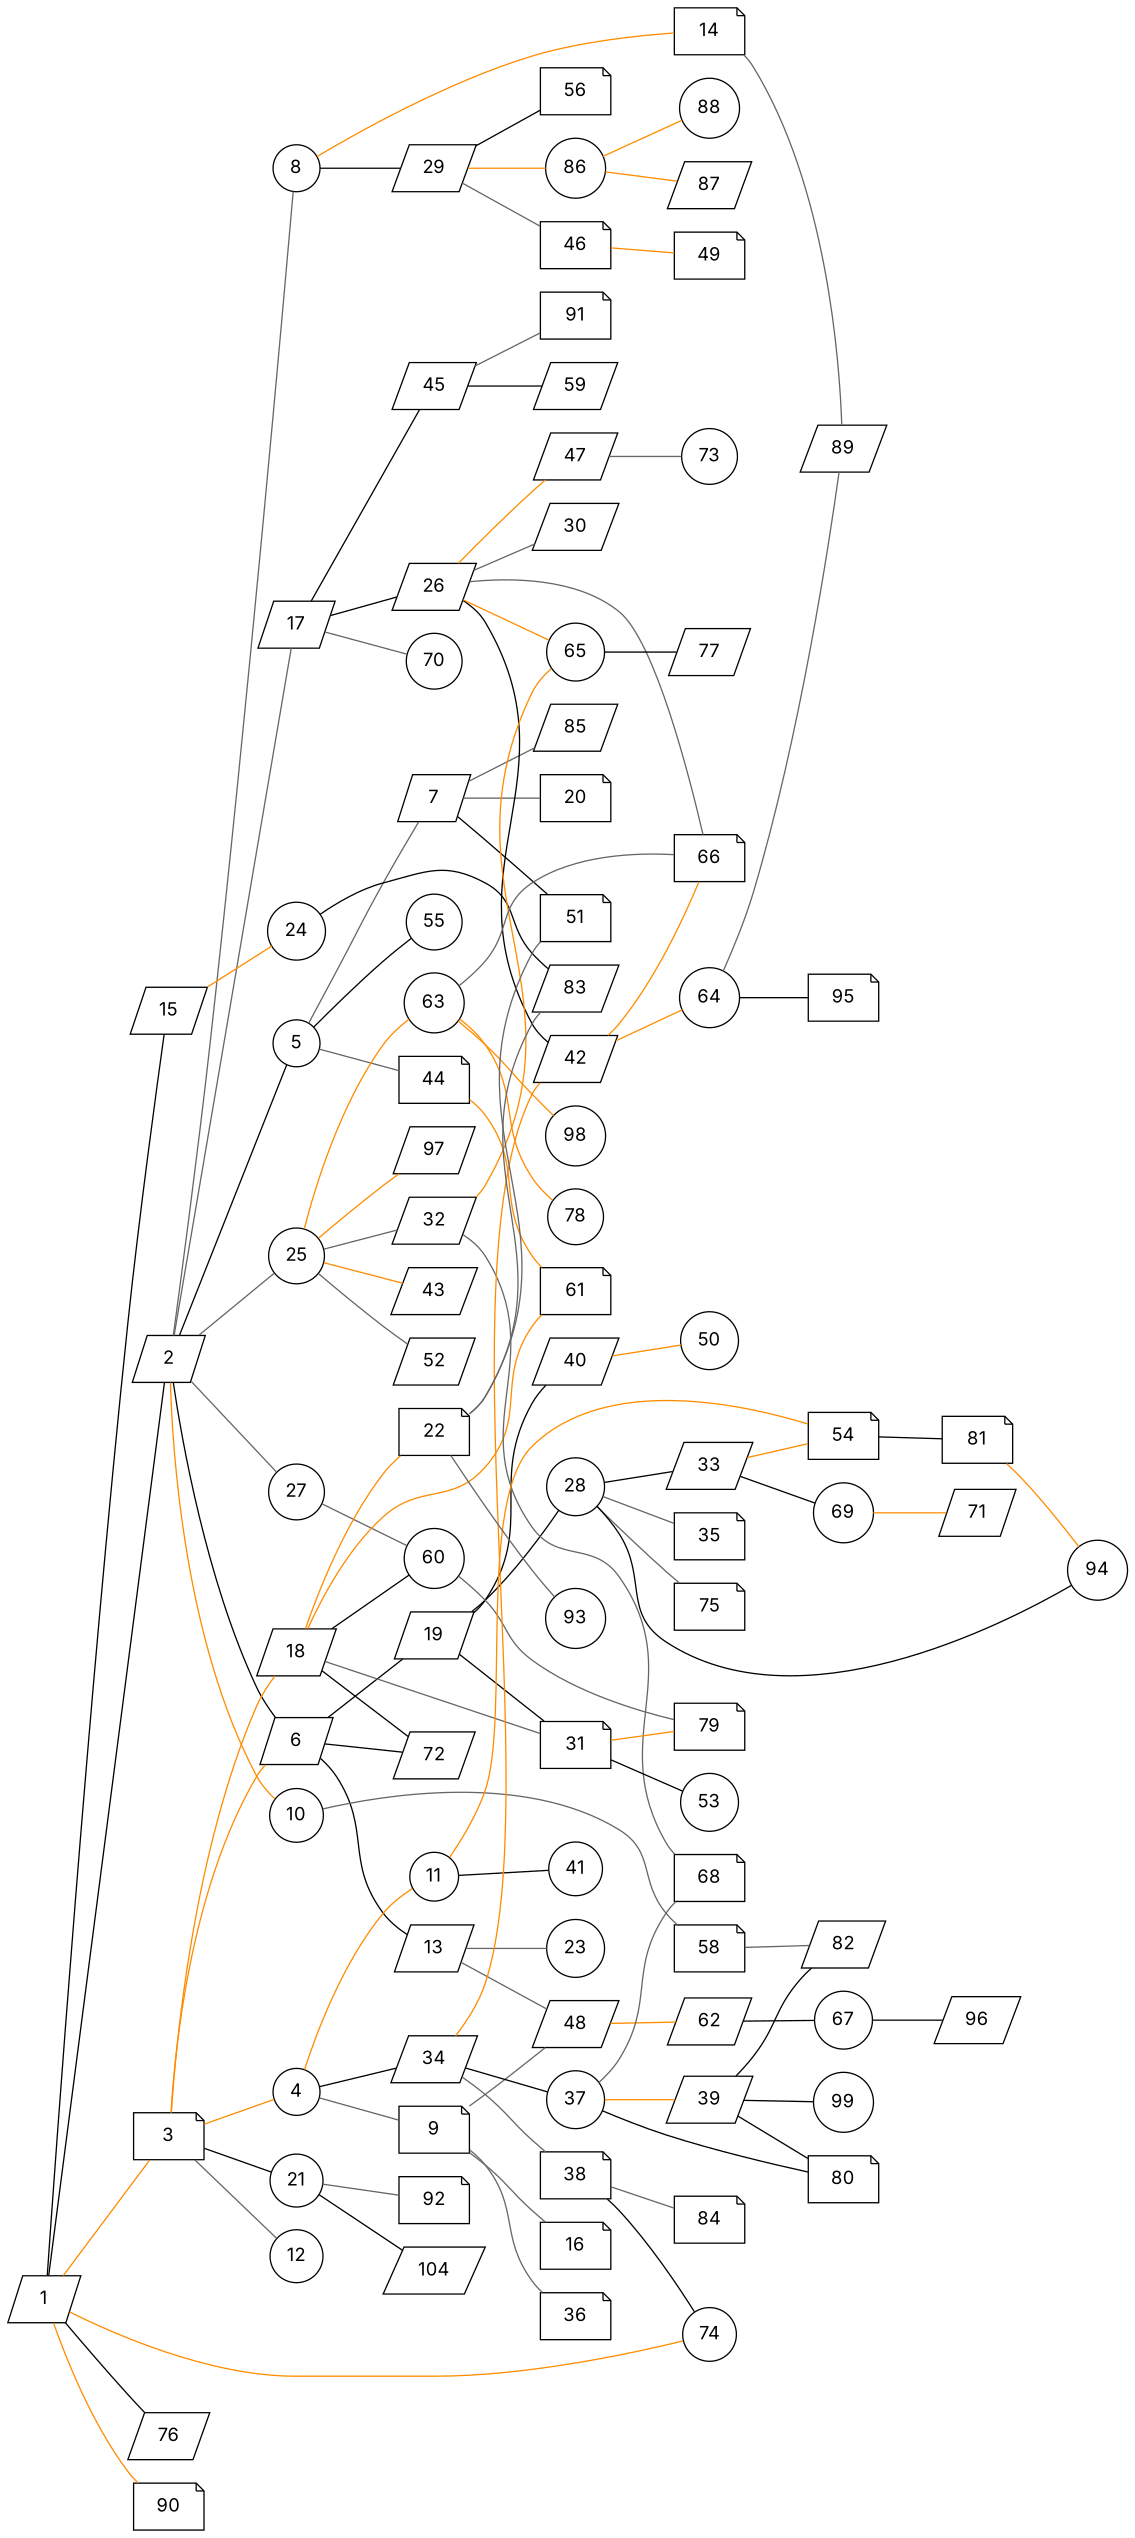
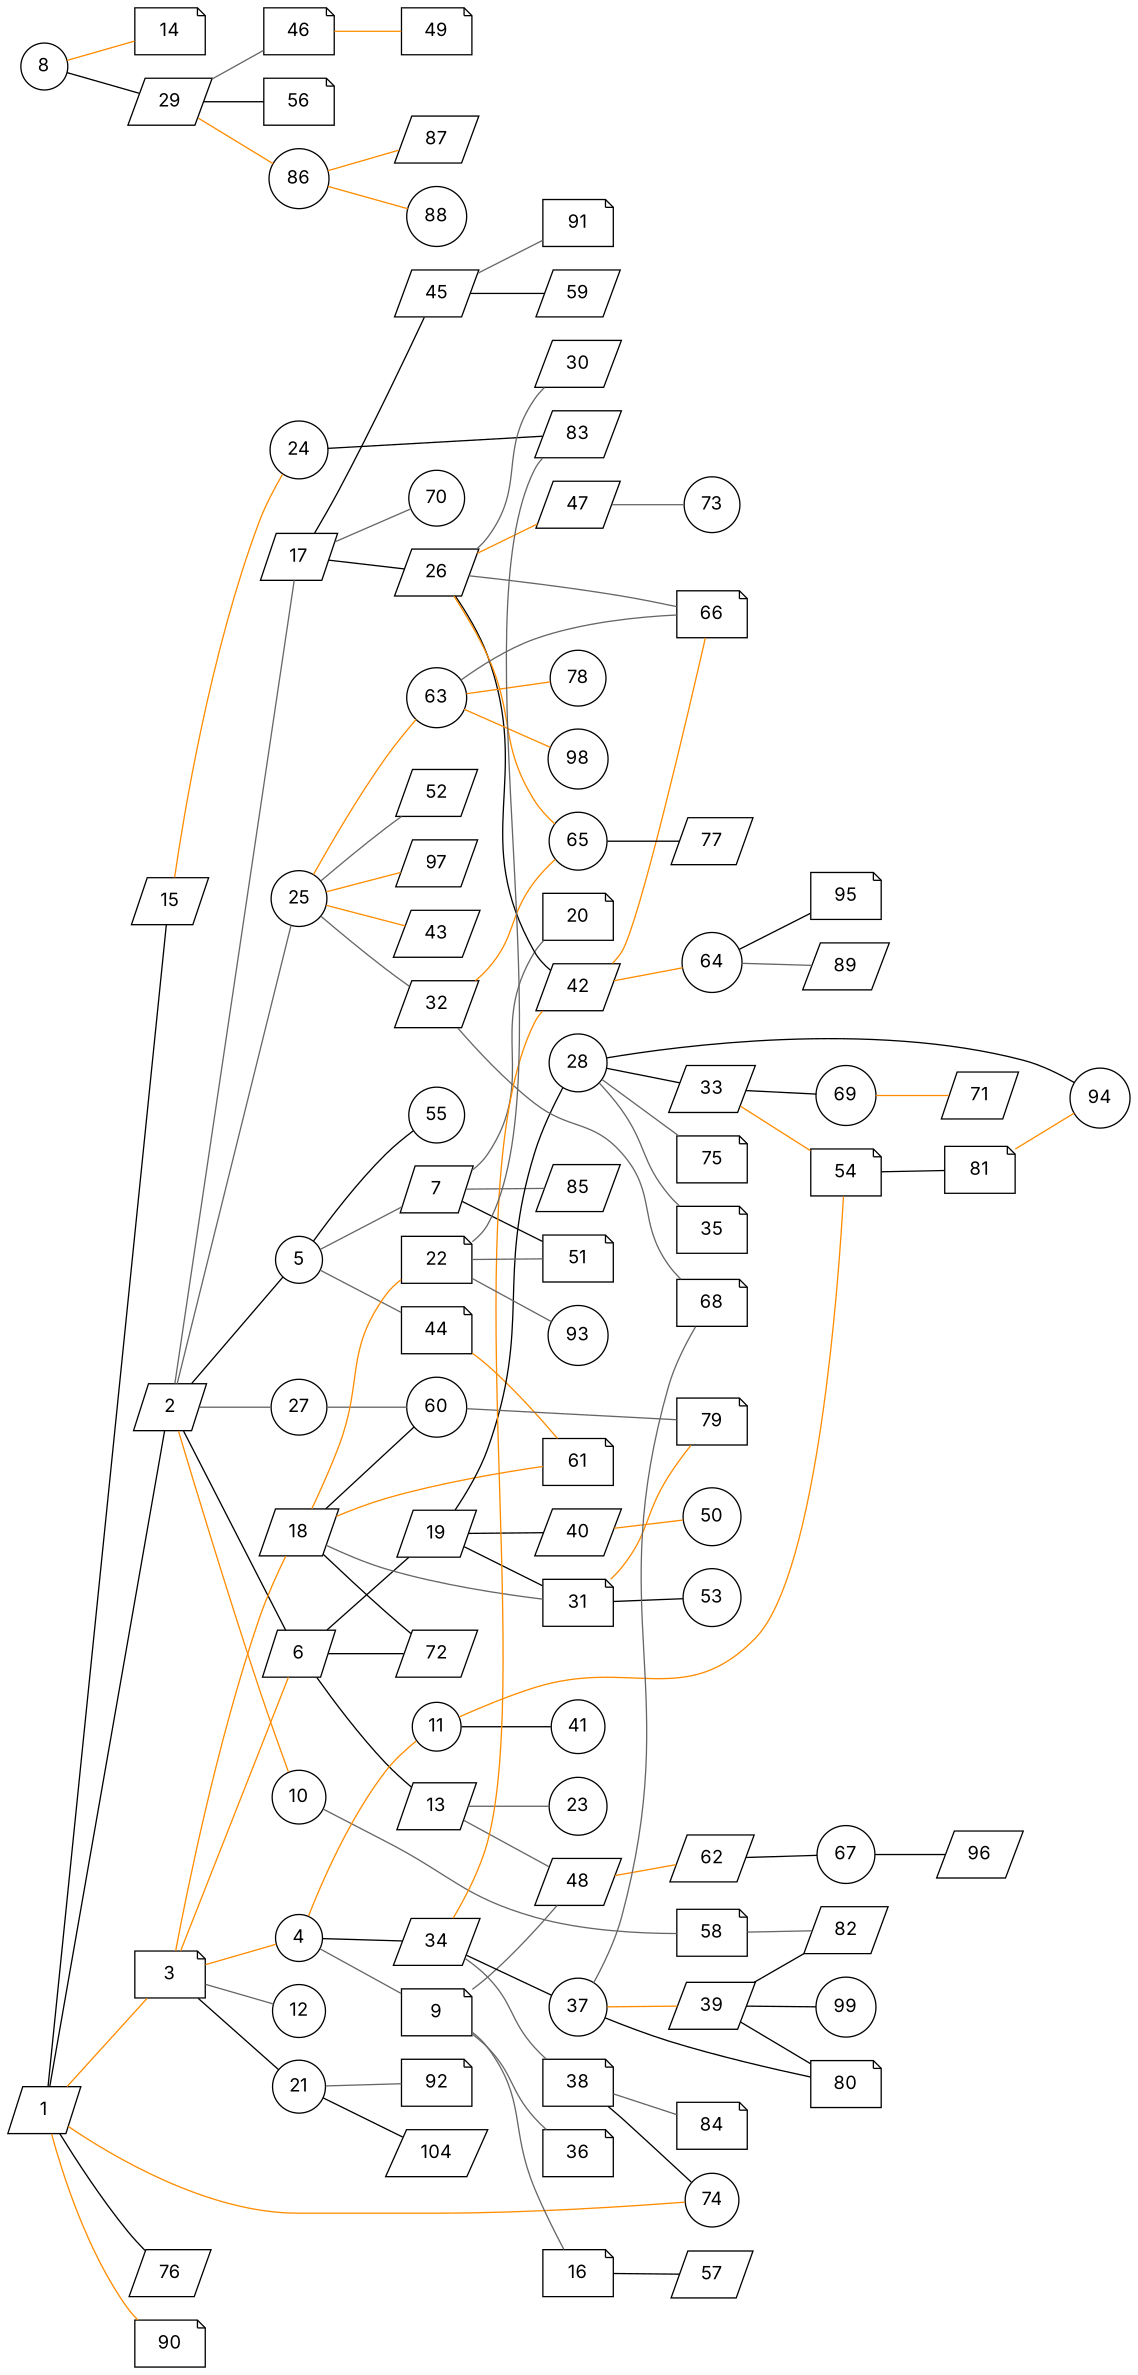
(817, 233) -> none
(240, 764) -> none
none -> (712, 2274)
